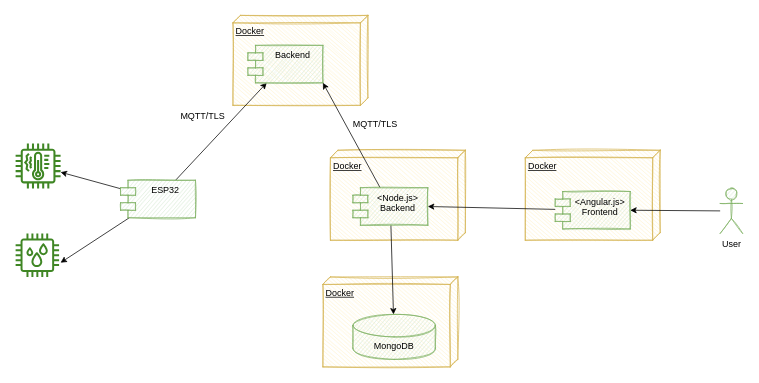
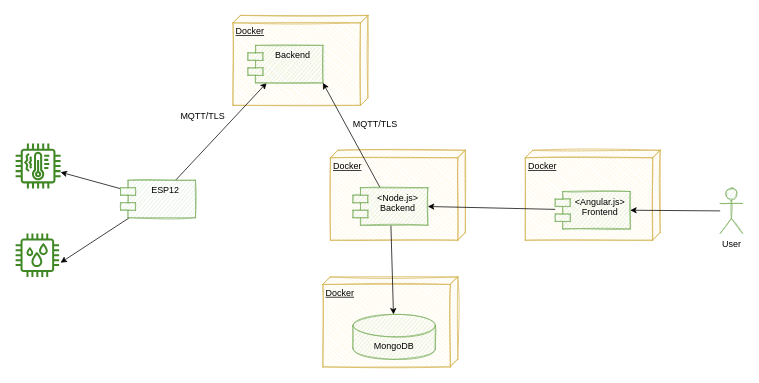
(165, 191) -> (165, 191)
